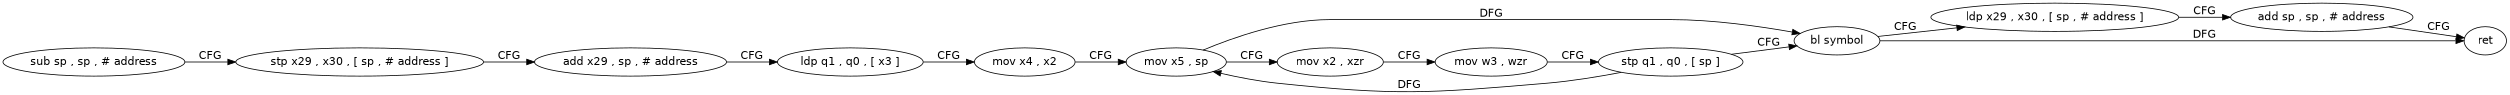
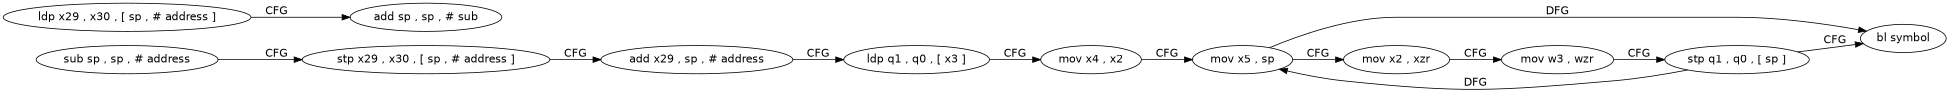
(2322, 17) -> (426, 17)
(1917, 32) -> none
(2485, 41) -> none
